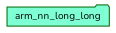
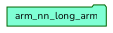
(58, 17) -> (57, 17)
